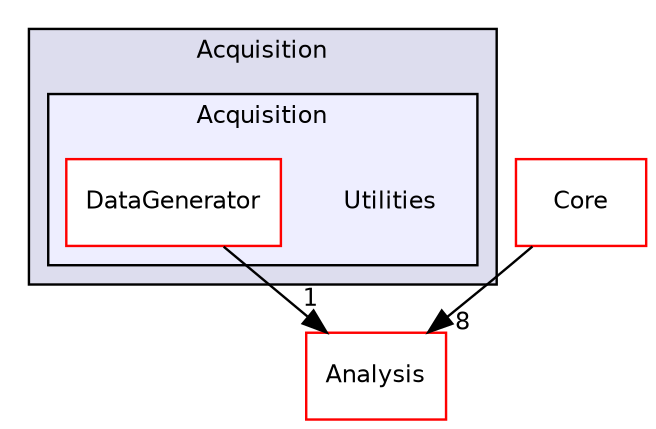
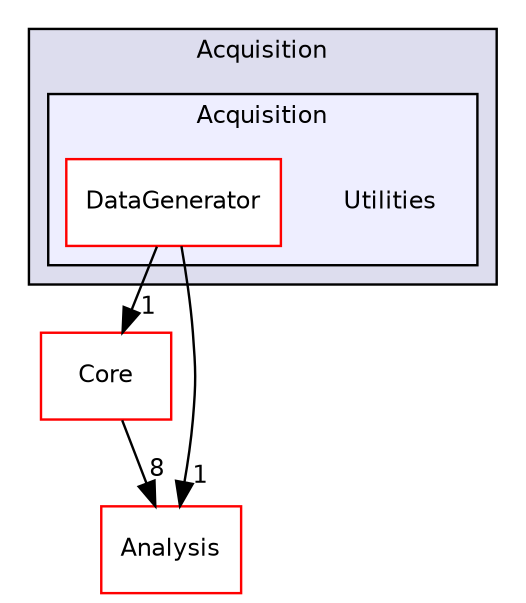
none -> (144, 278)
